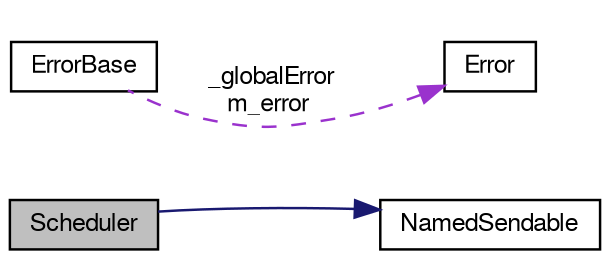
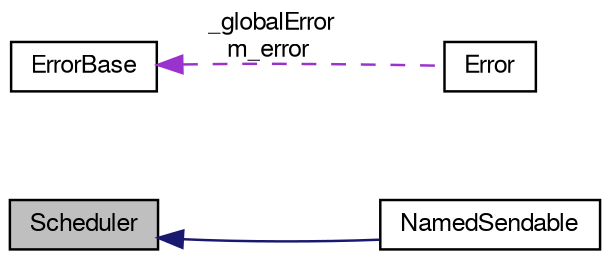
(273, 127) -> (313, 64)
(256, 208) -> (281, 241)
